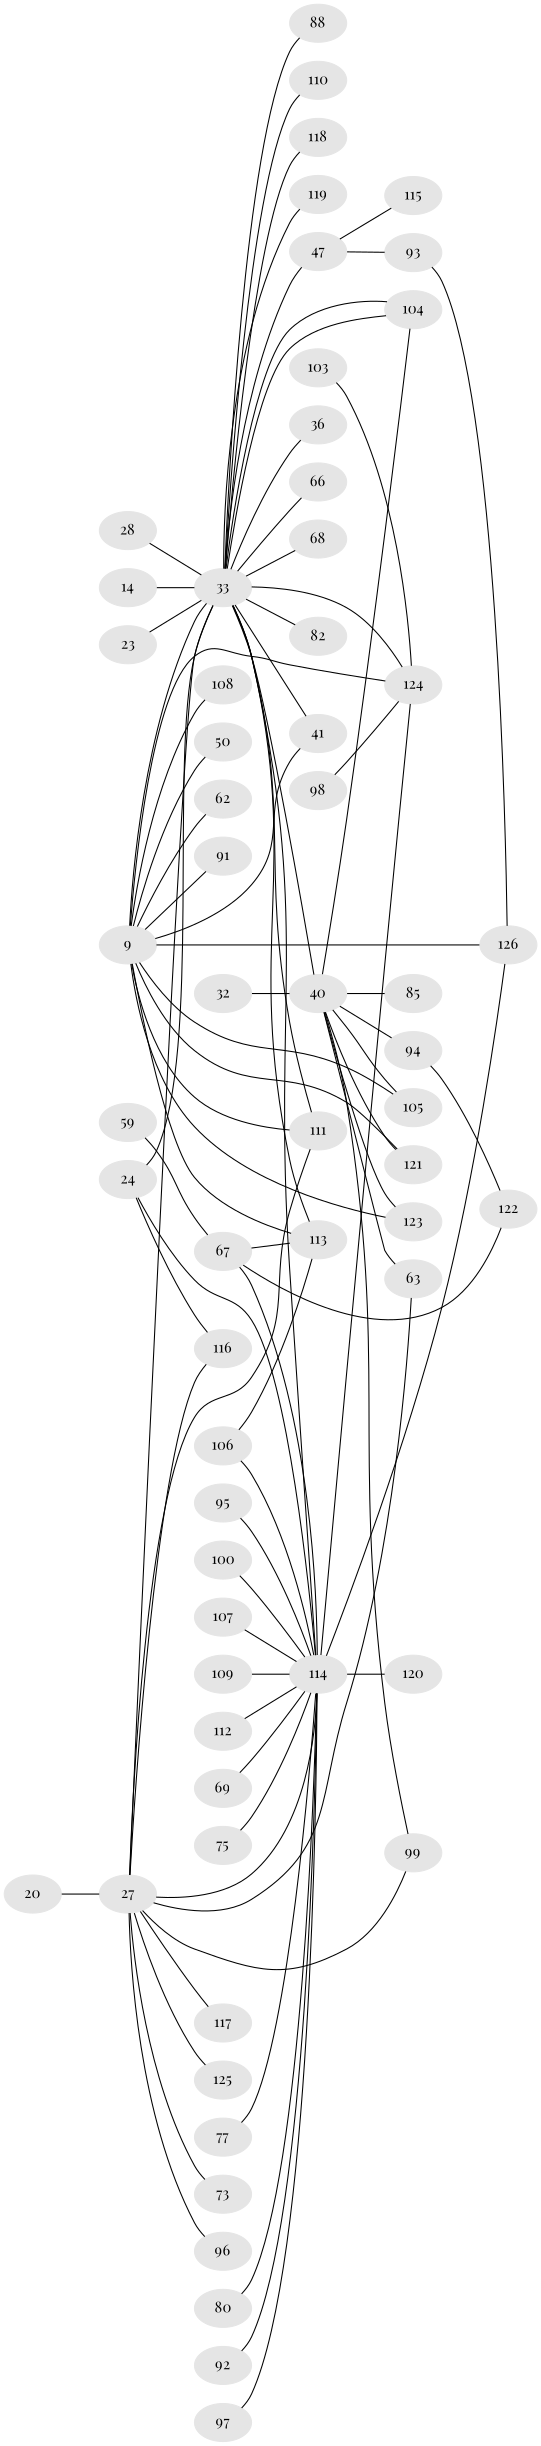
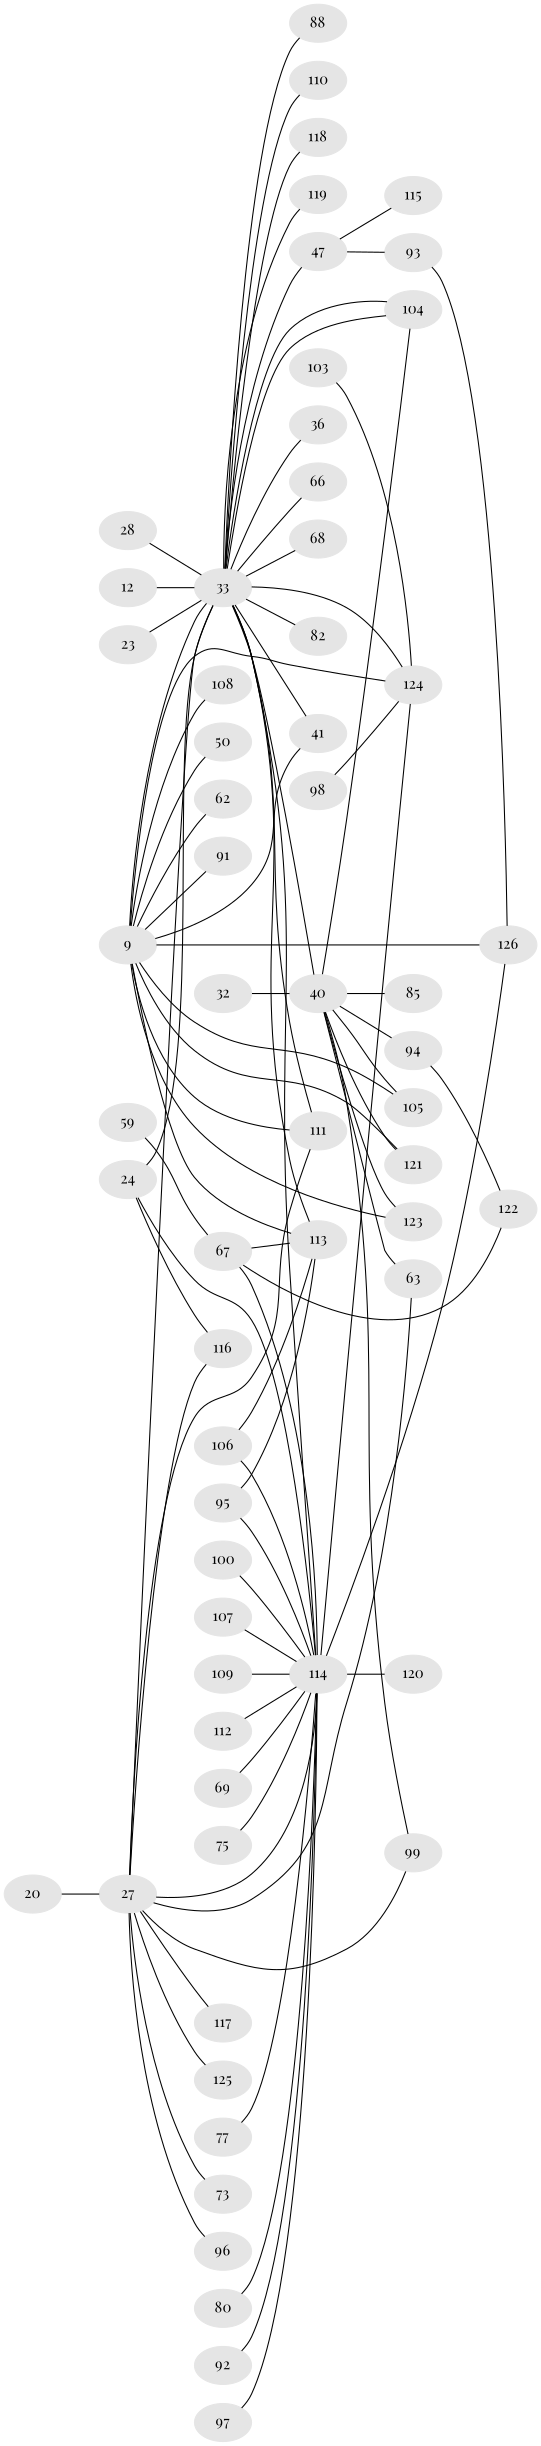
(128, 588) -> (128, 588)
none -> (301, 1337)
